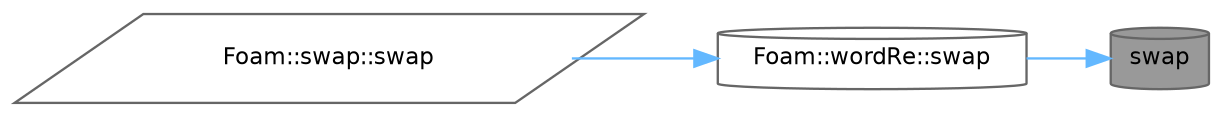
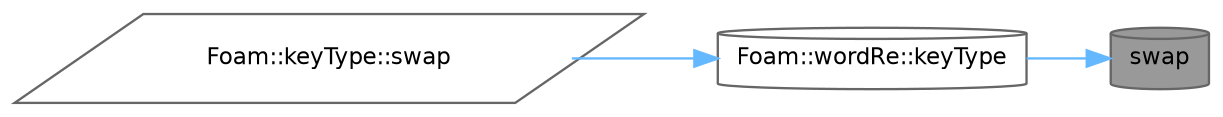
(329, 58) -> (329, 58)
(872, 58) -> (872, 58)
